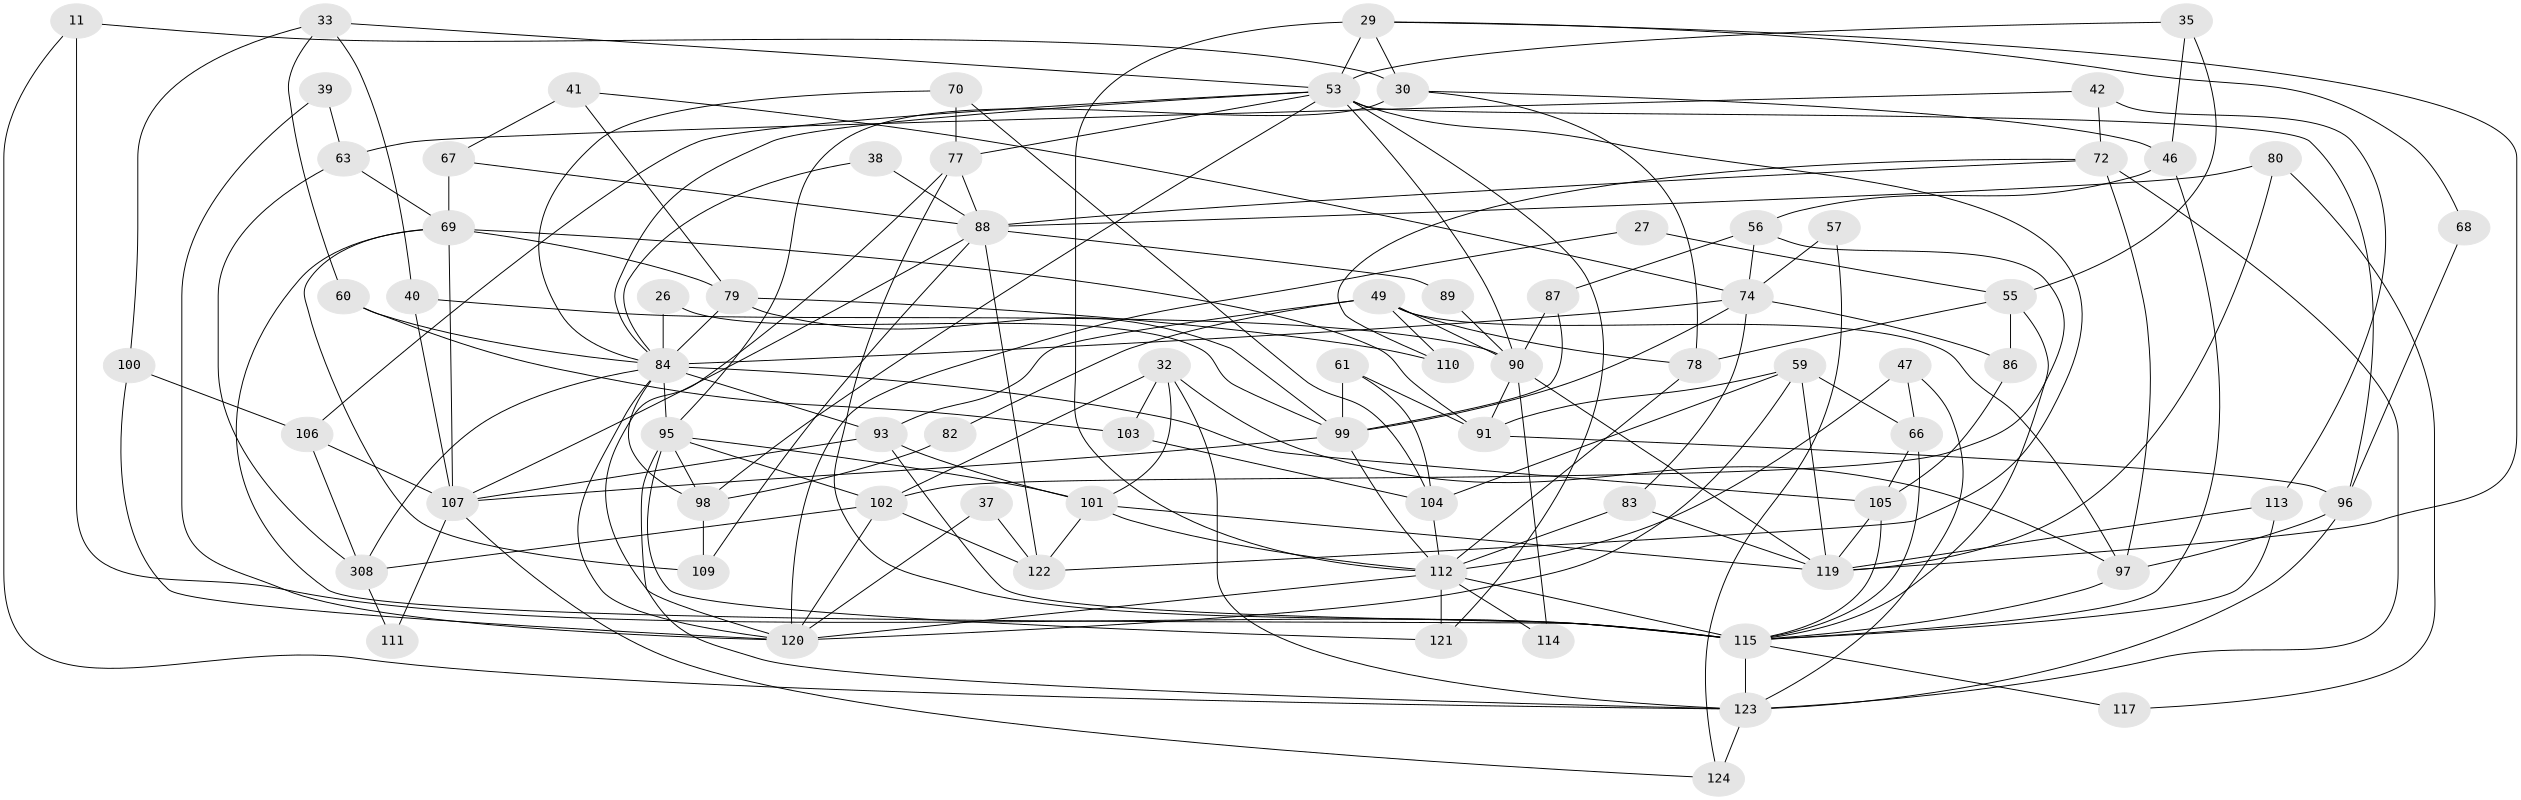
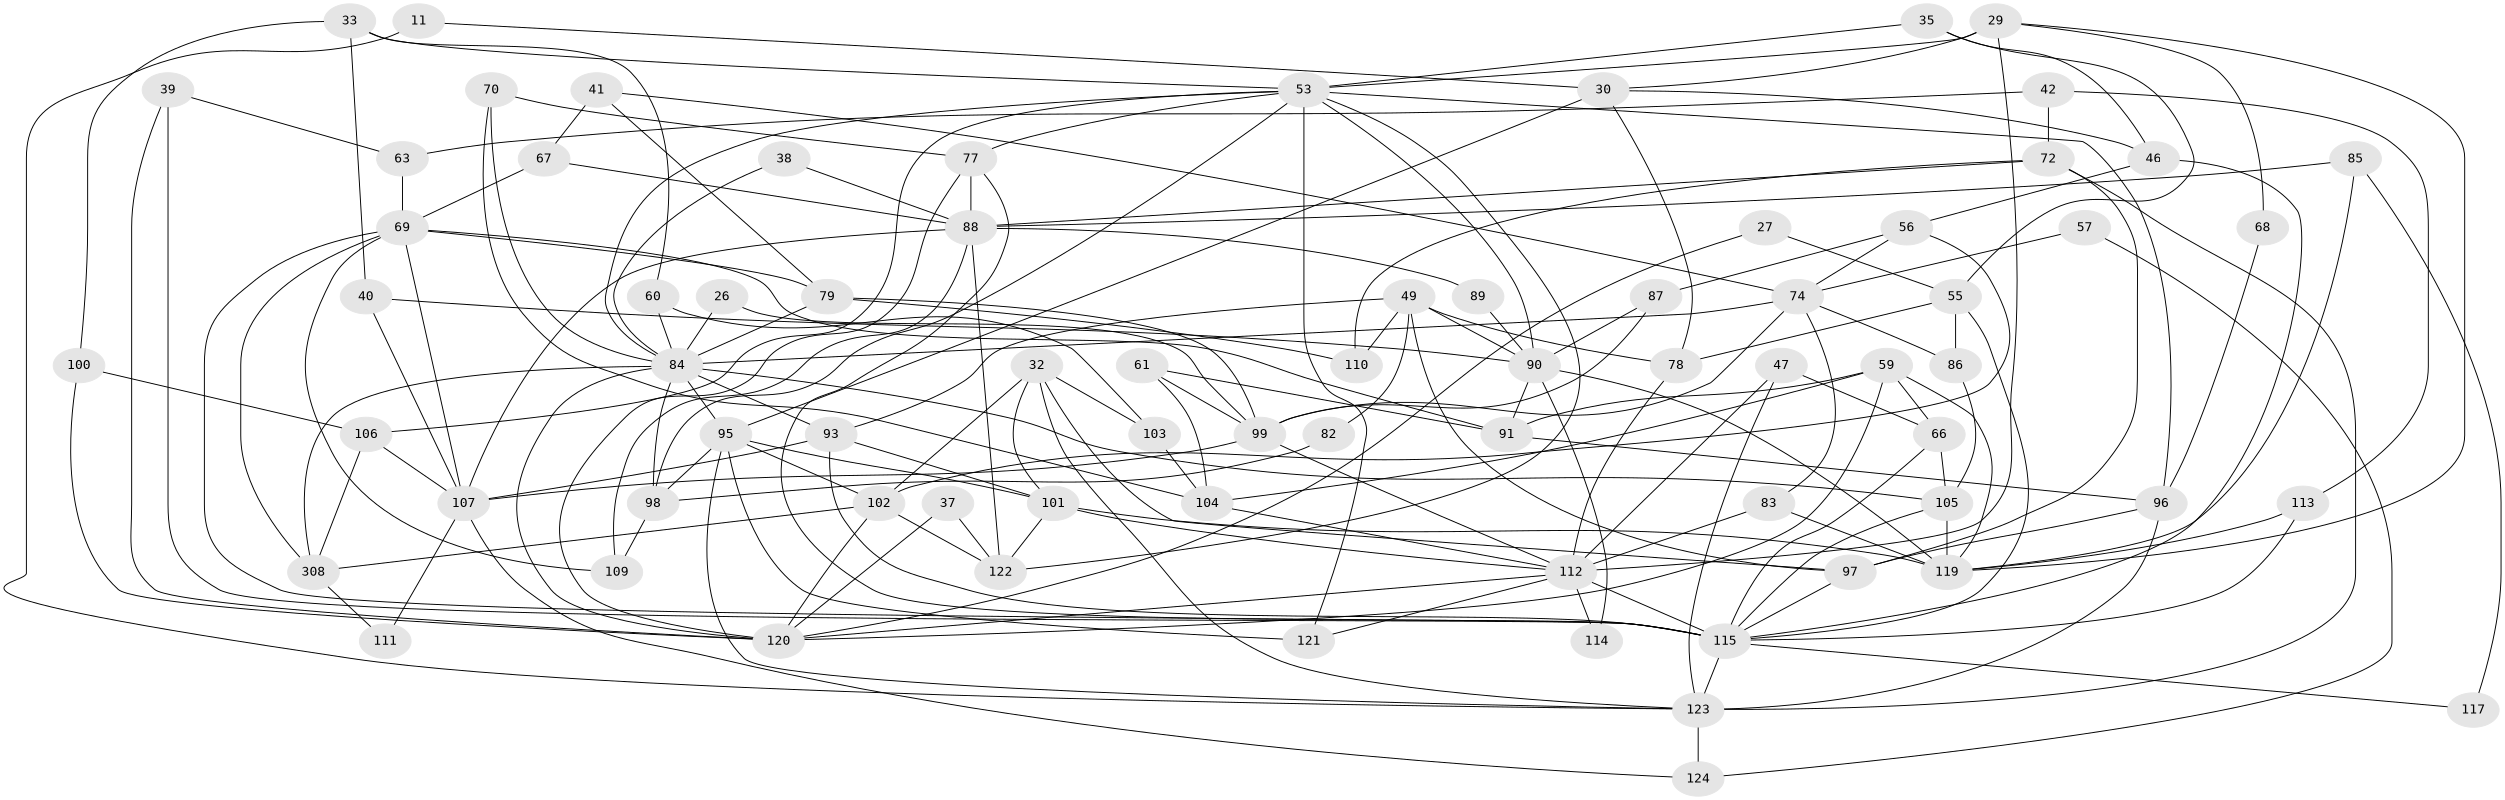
(2276, 159) -> (2356, 159)
(218, 364) -> (241, 369)
(214, 582) -> (311, 603)
